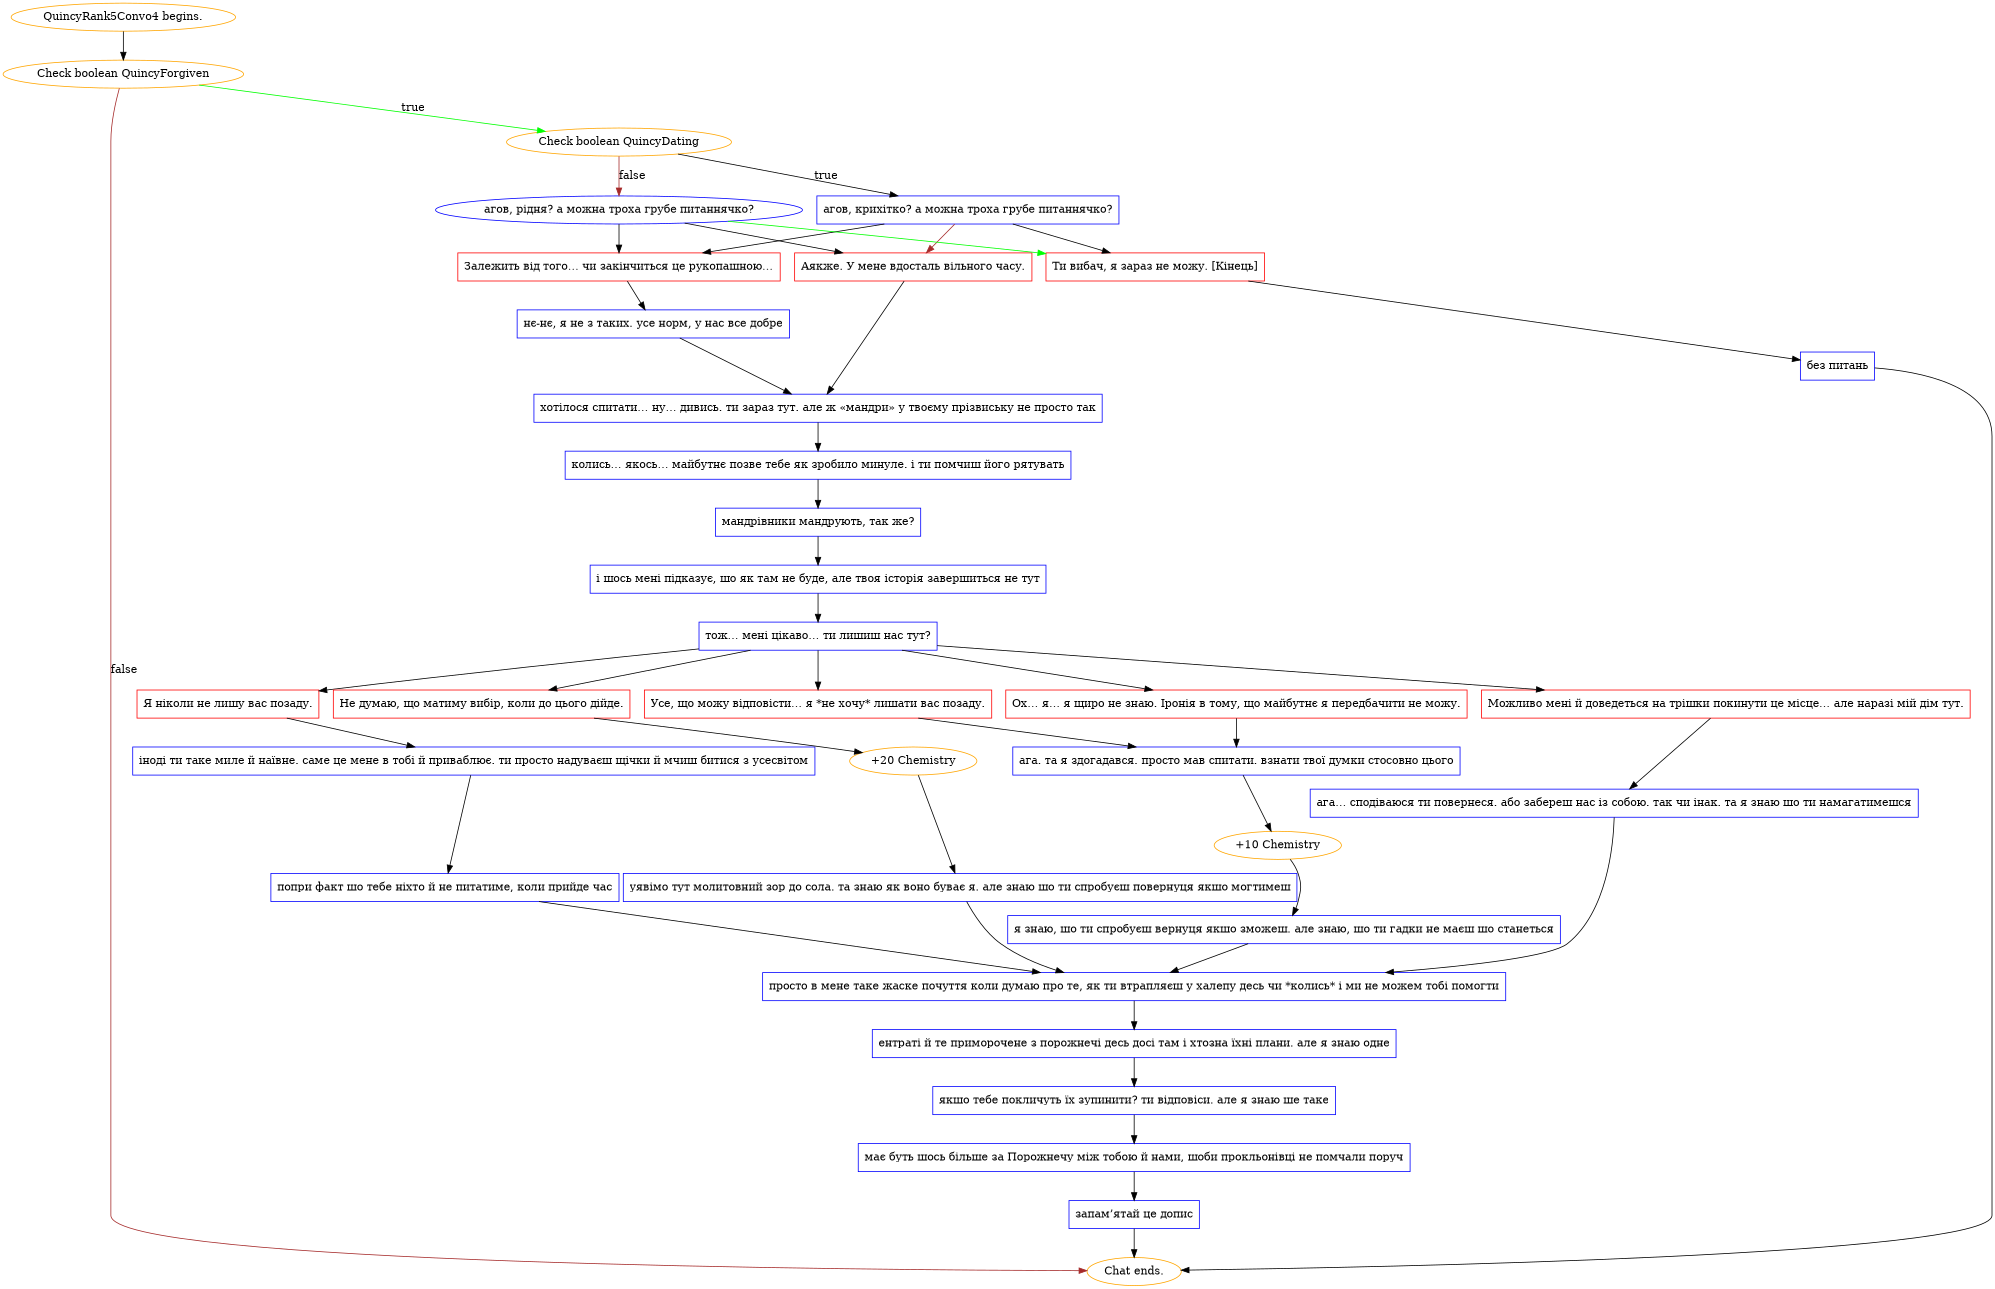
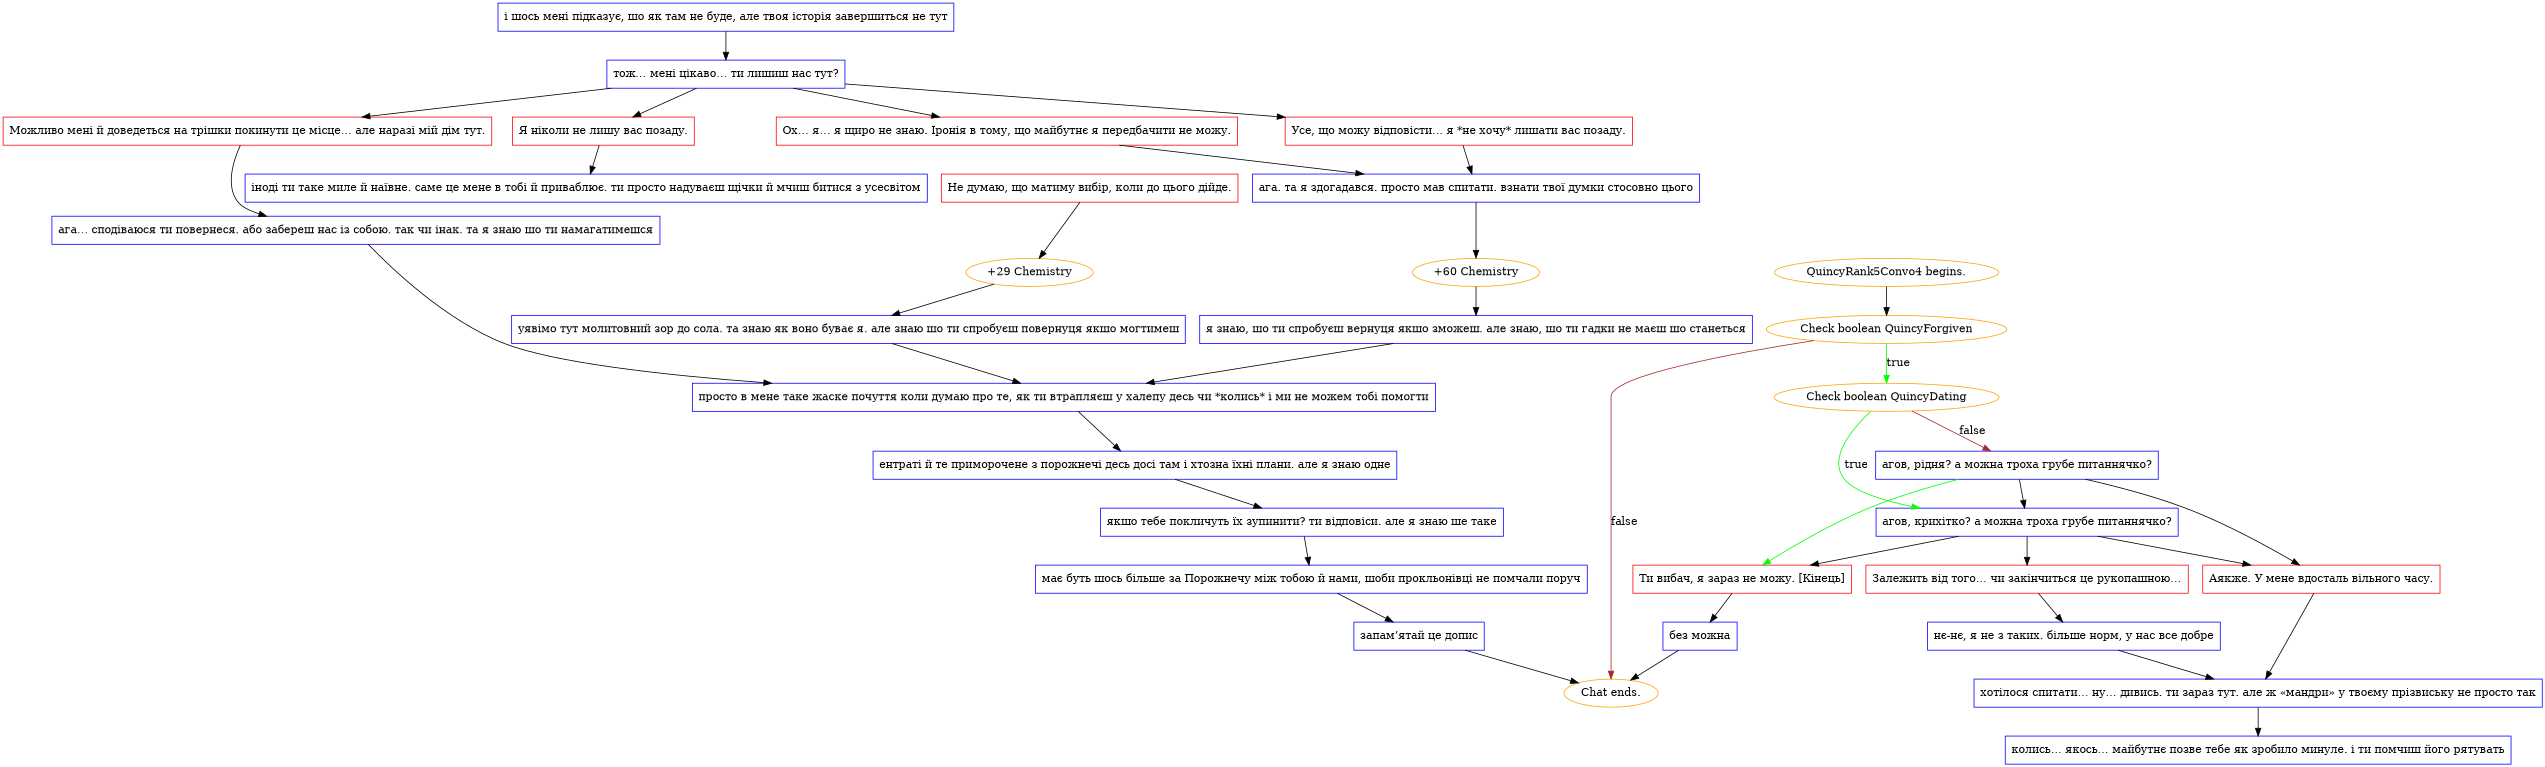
(784, 174) -> (1843, 477)
(619, 210) -> (2017, 465)
(619, 235) -> (2021, 490)
(943, 236) -> (2170, 550)
(653, 324) -> (2074, 636)
(1837, 366) -> (1700, 636)
(818, 522) -> none
(654, 669) -> none
(913, 761) -> (1030, 272)
(1278, 845) -> (1476, 272)
(445, 887) -> none
